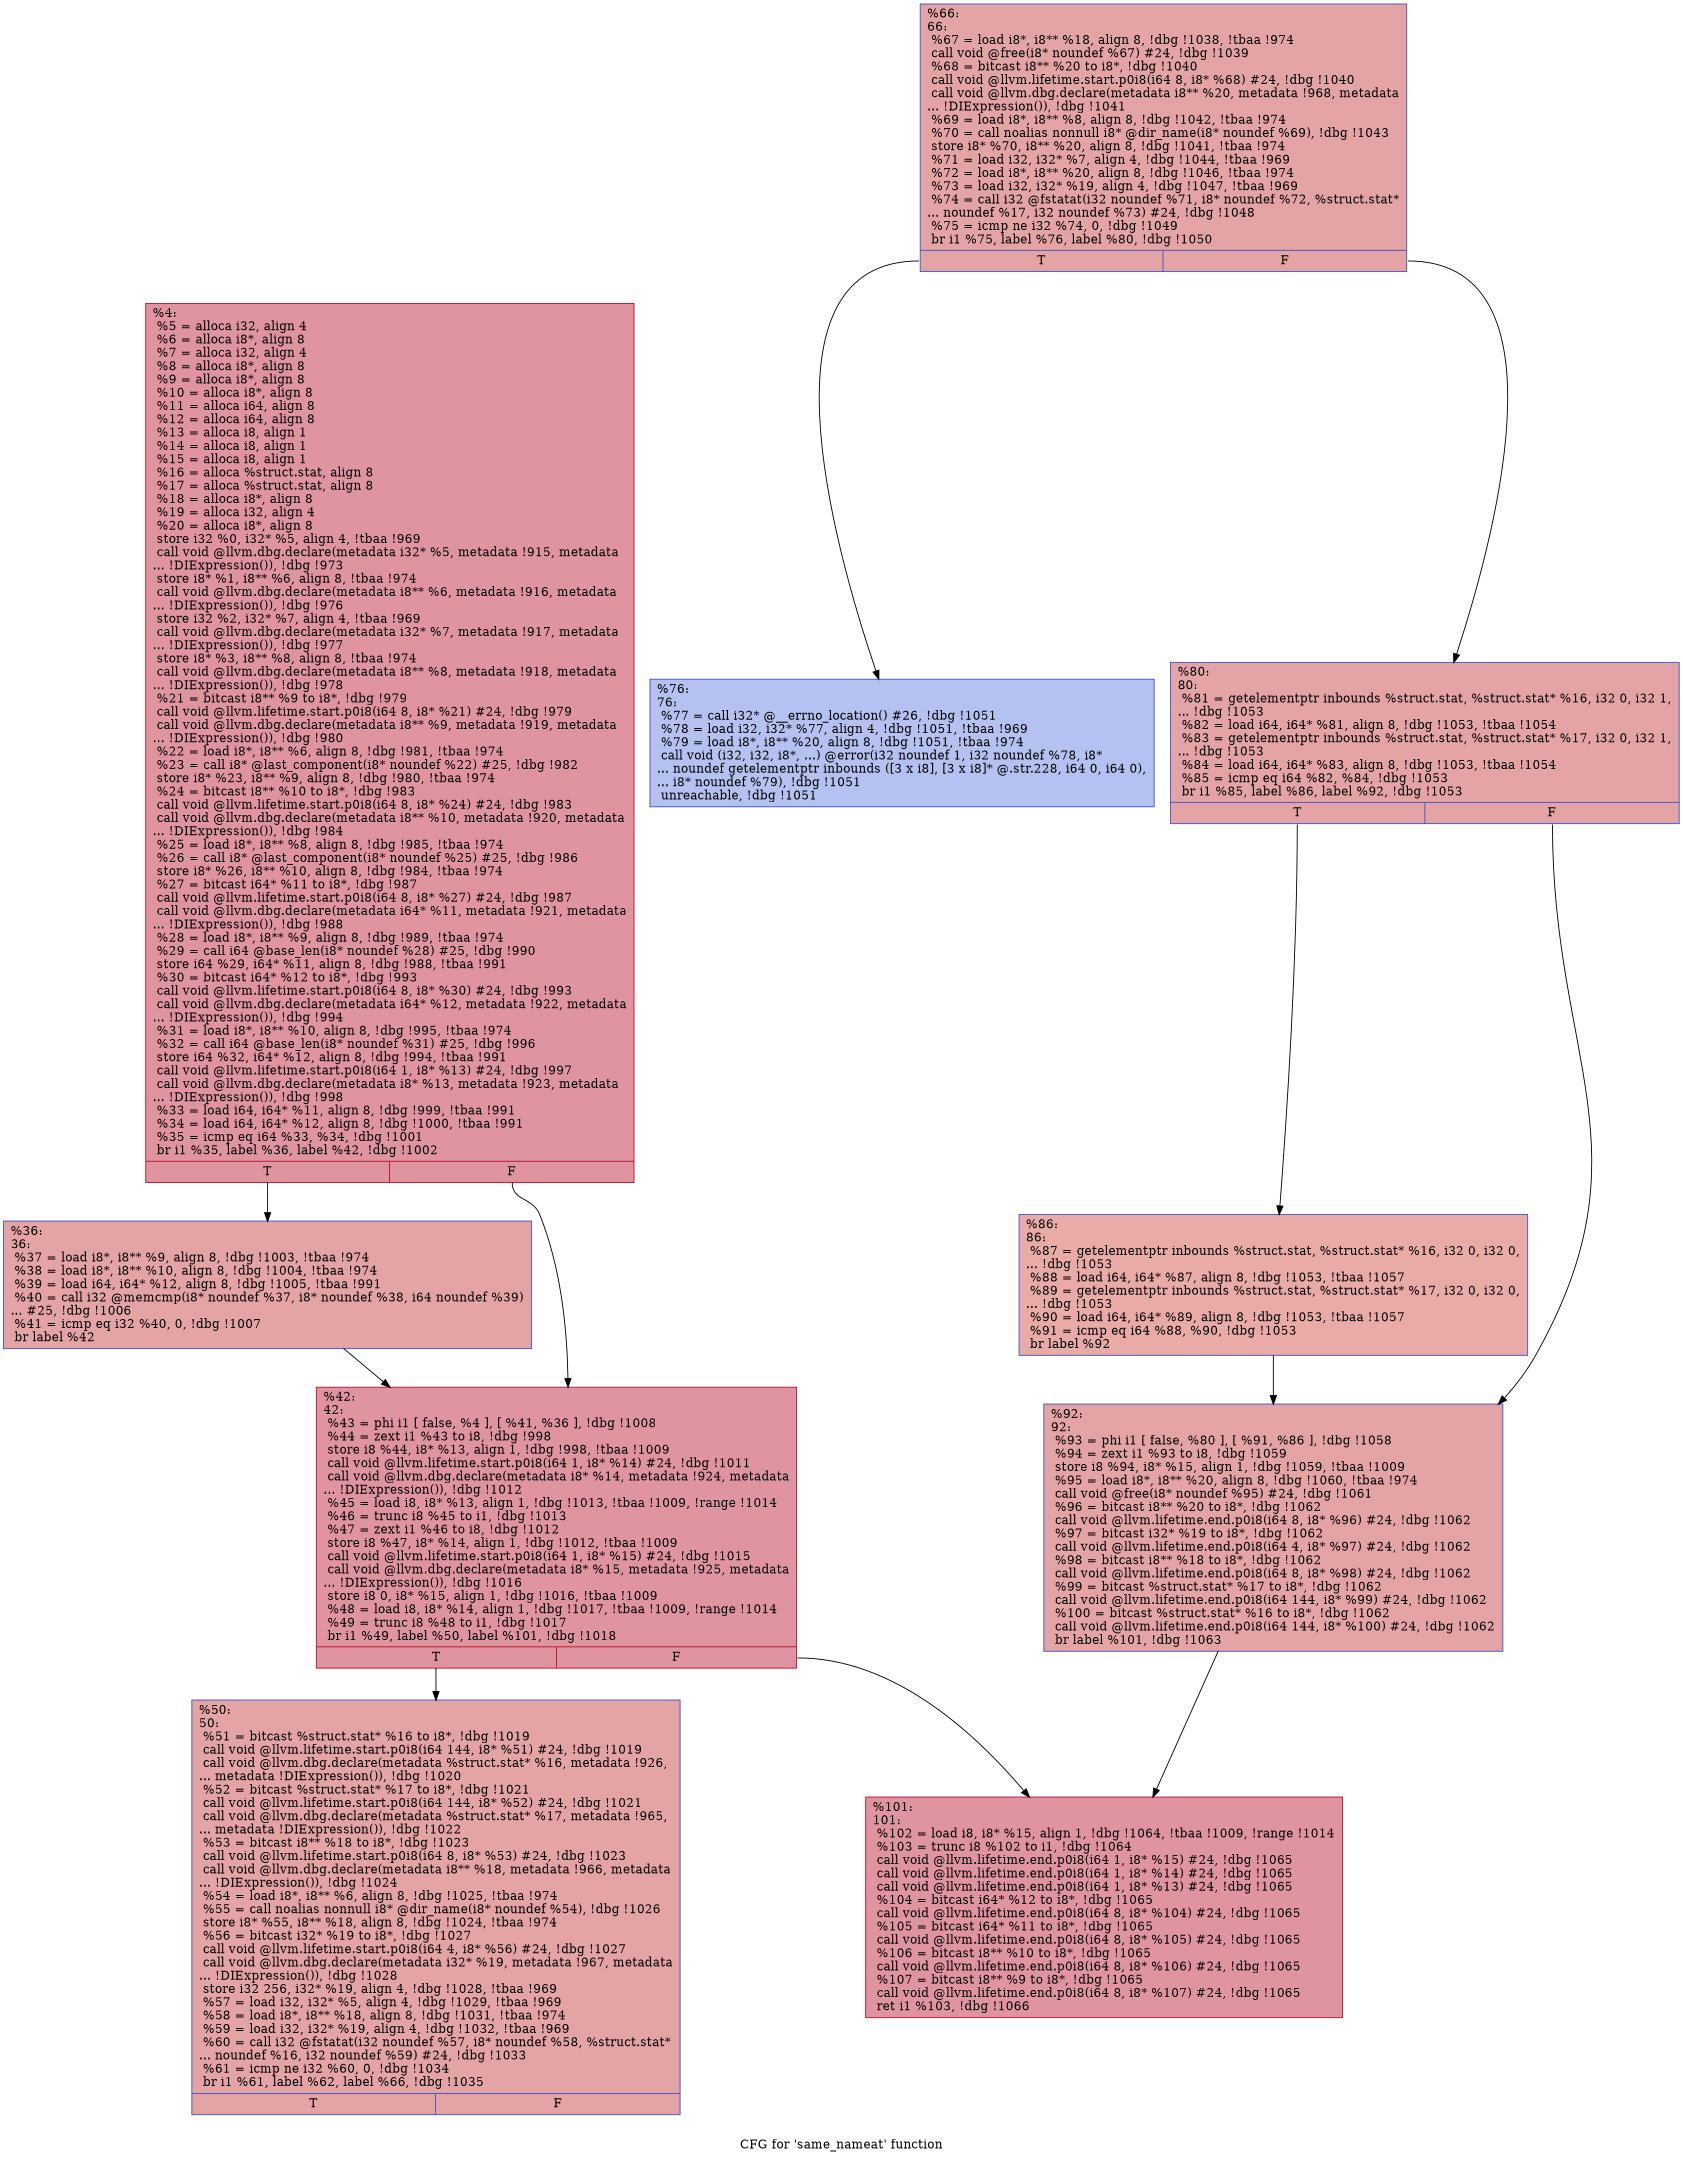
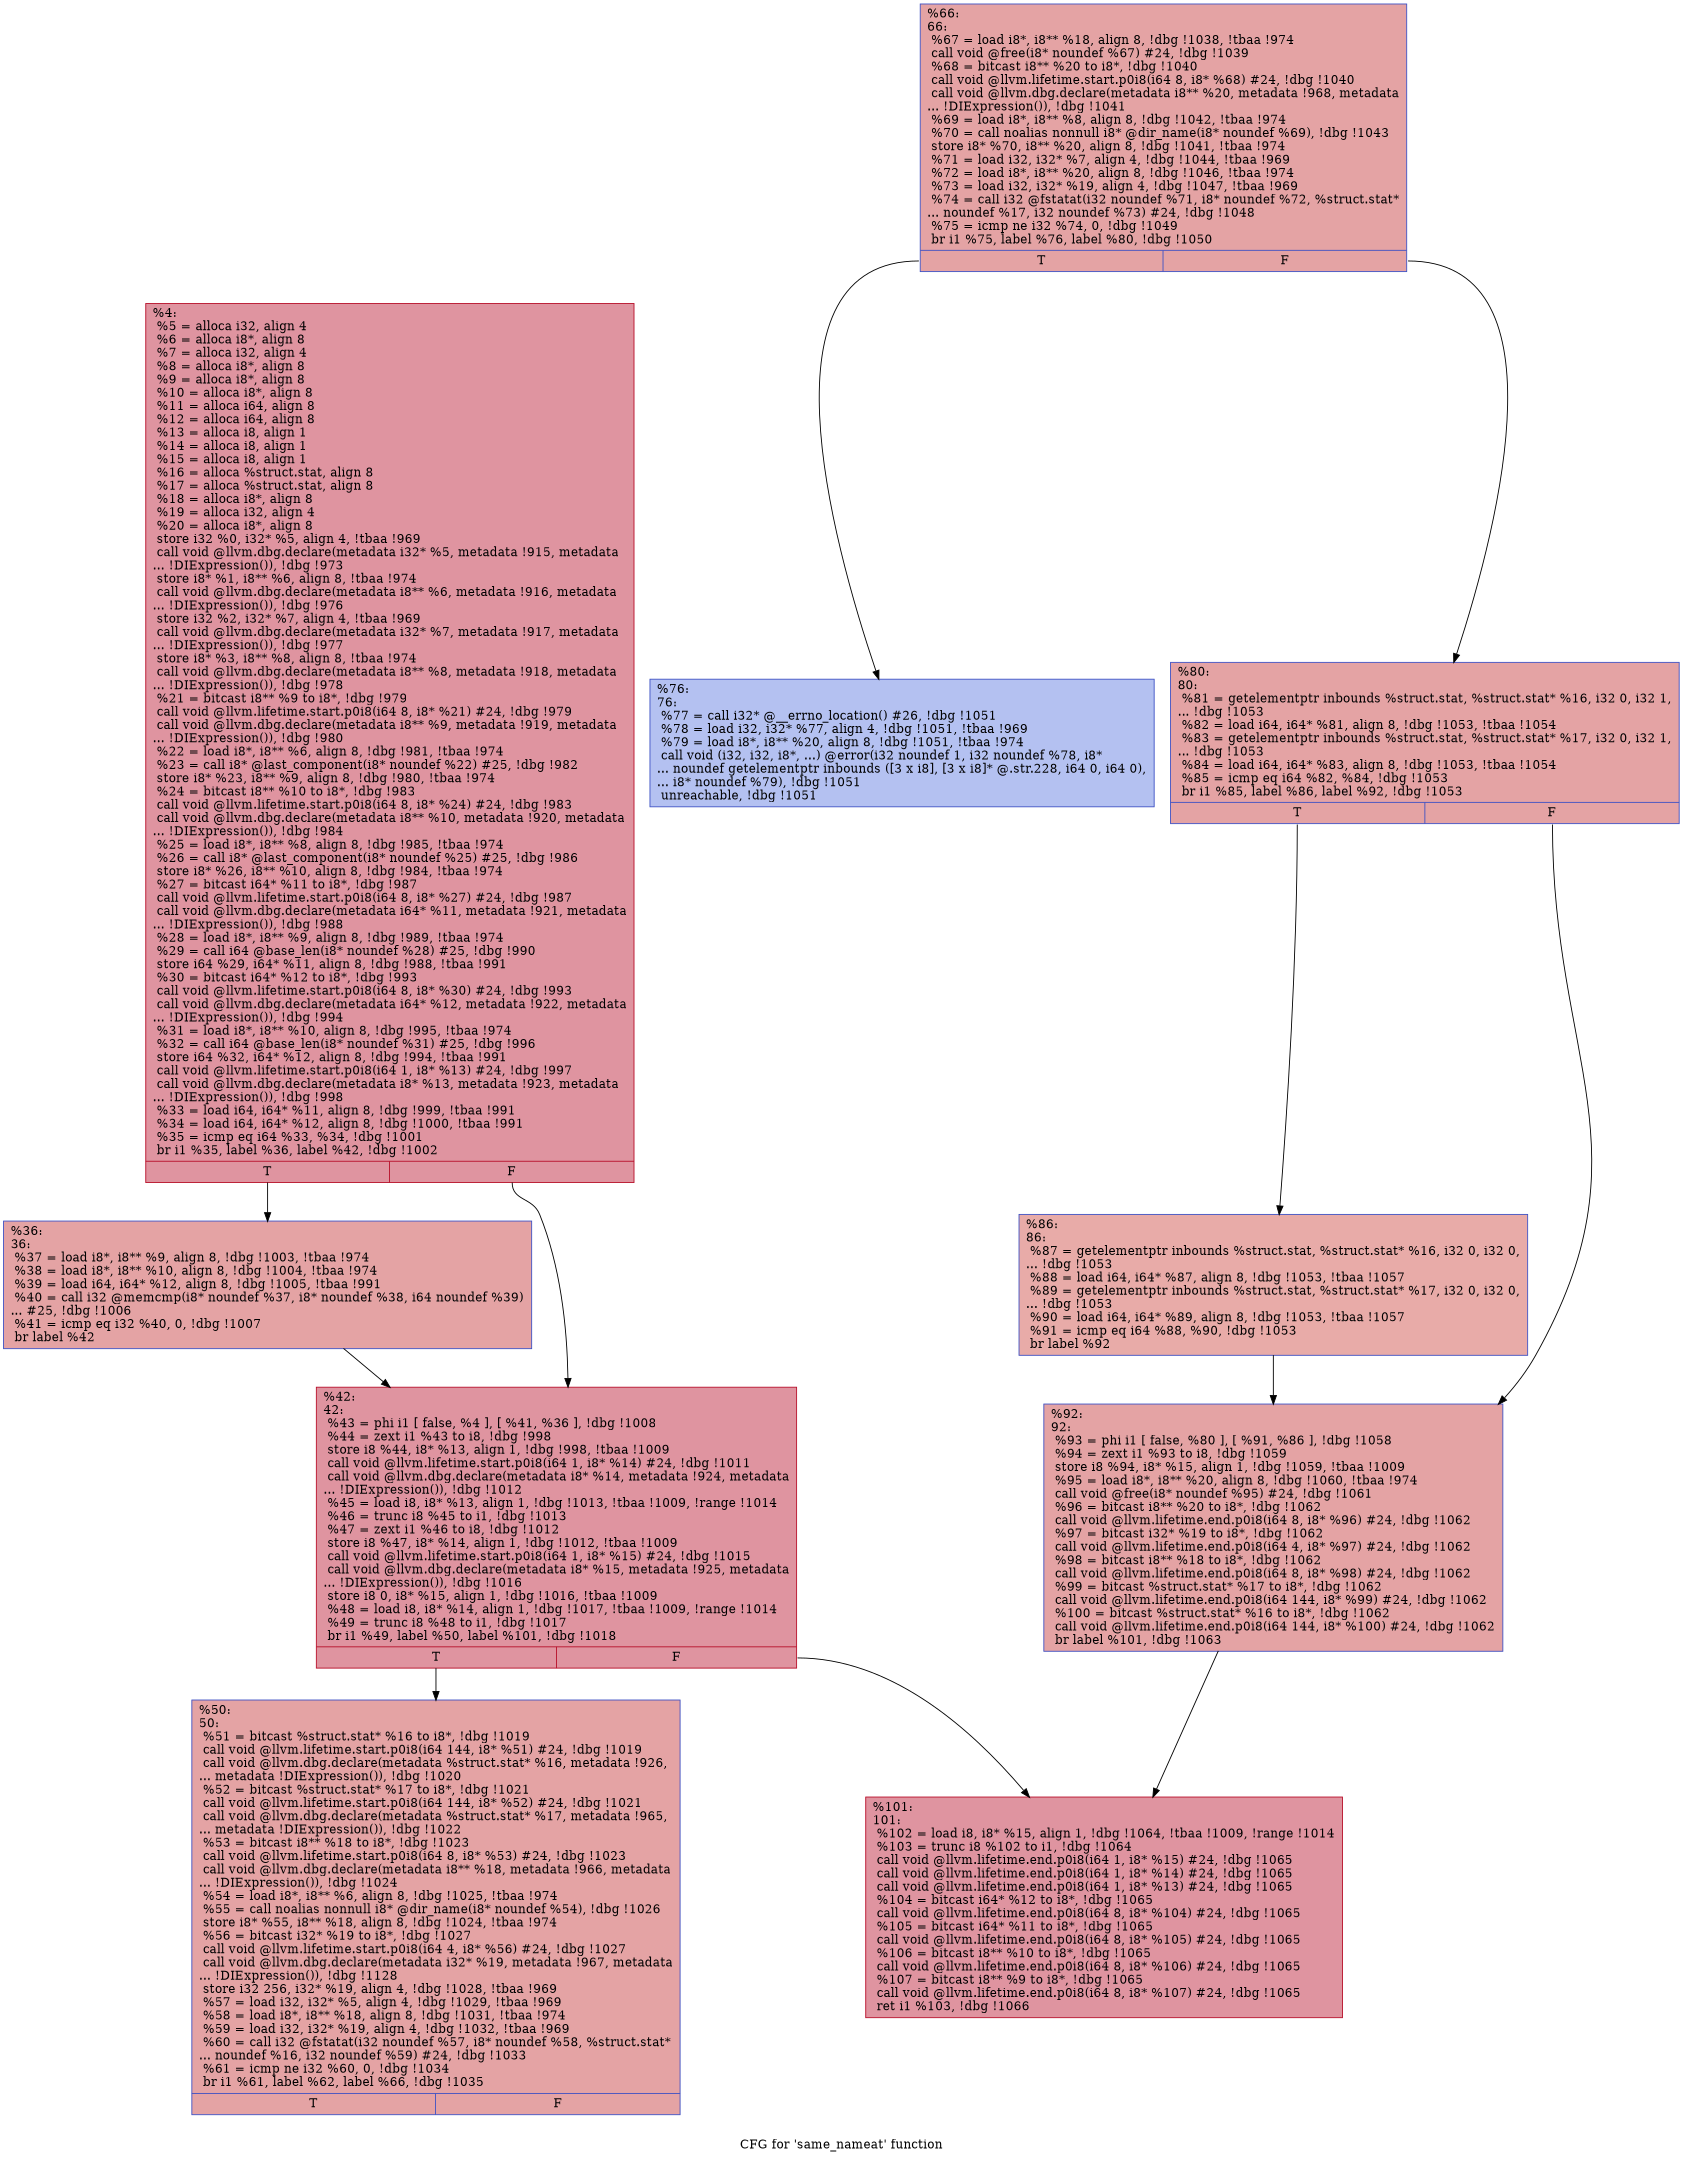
(299, 1976) -> (299, 1976)
